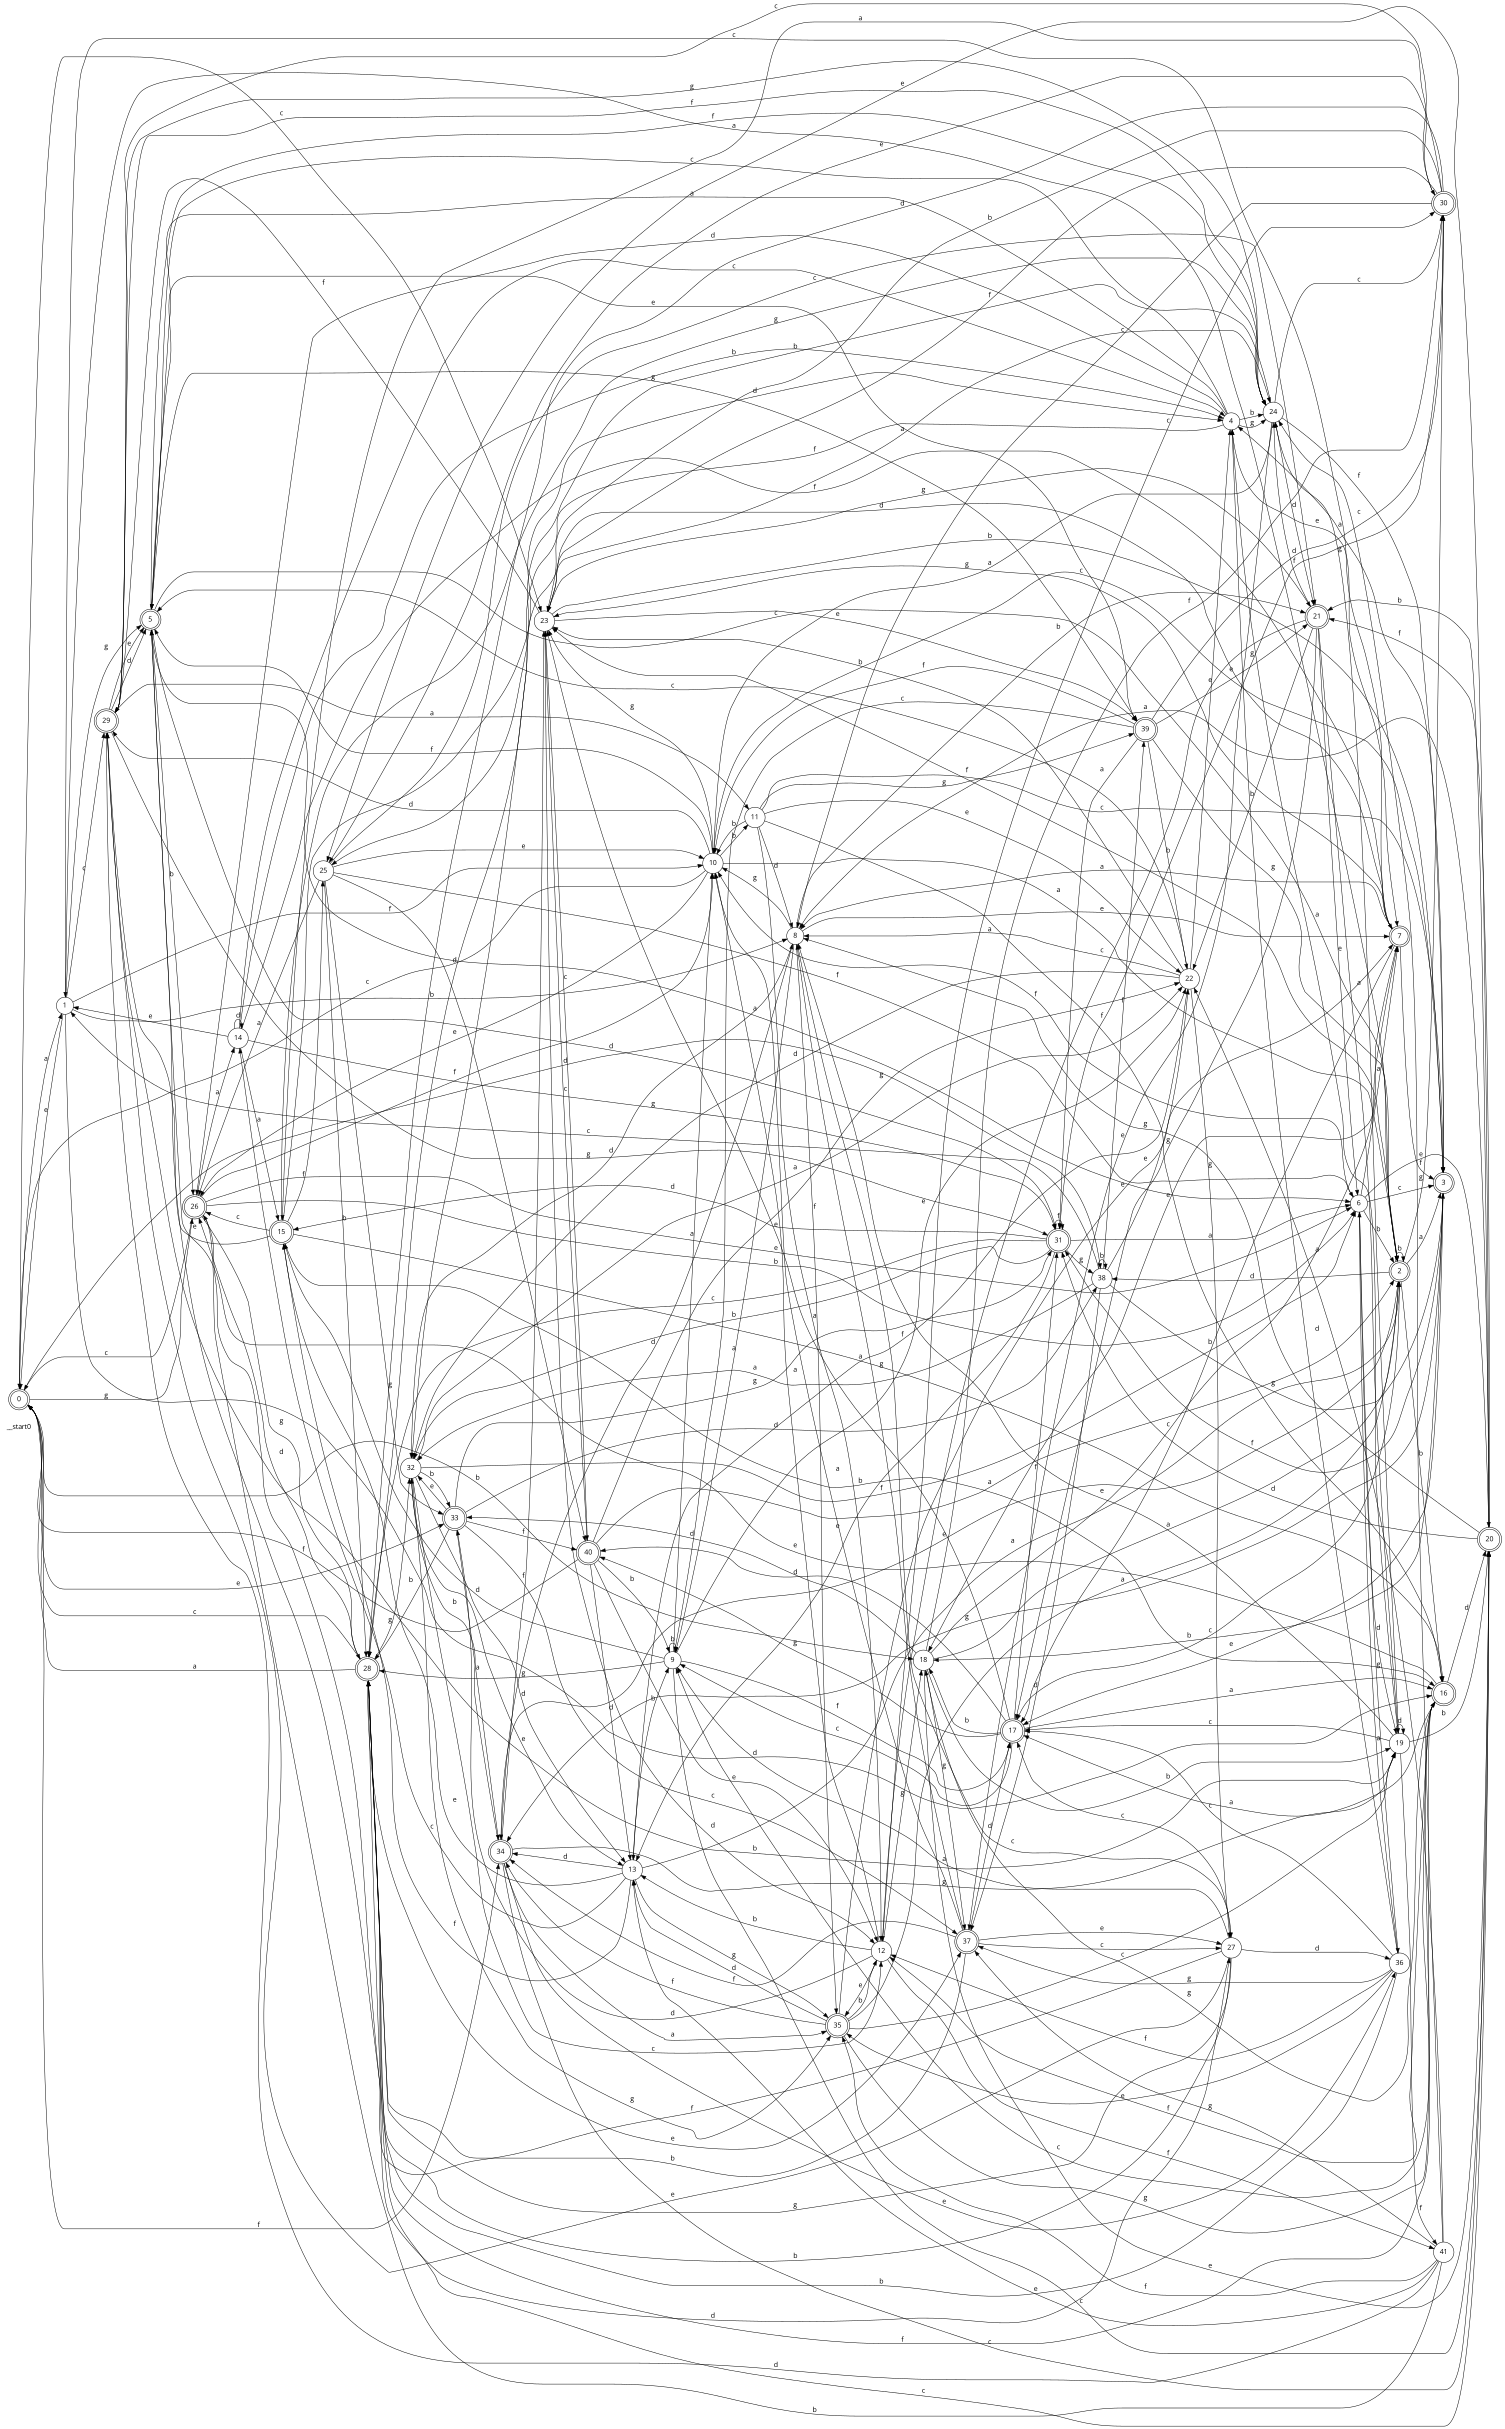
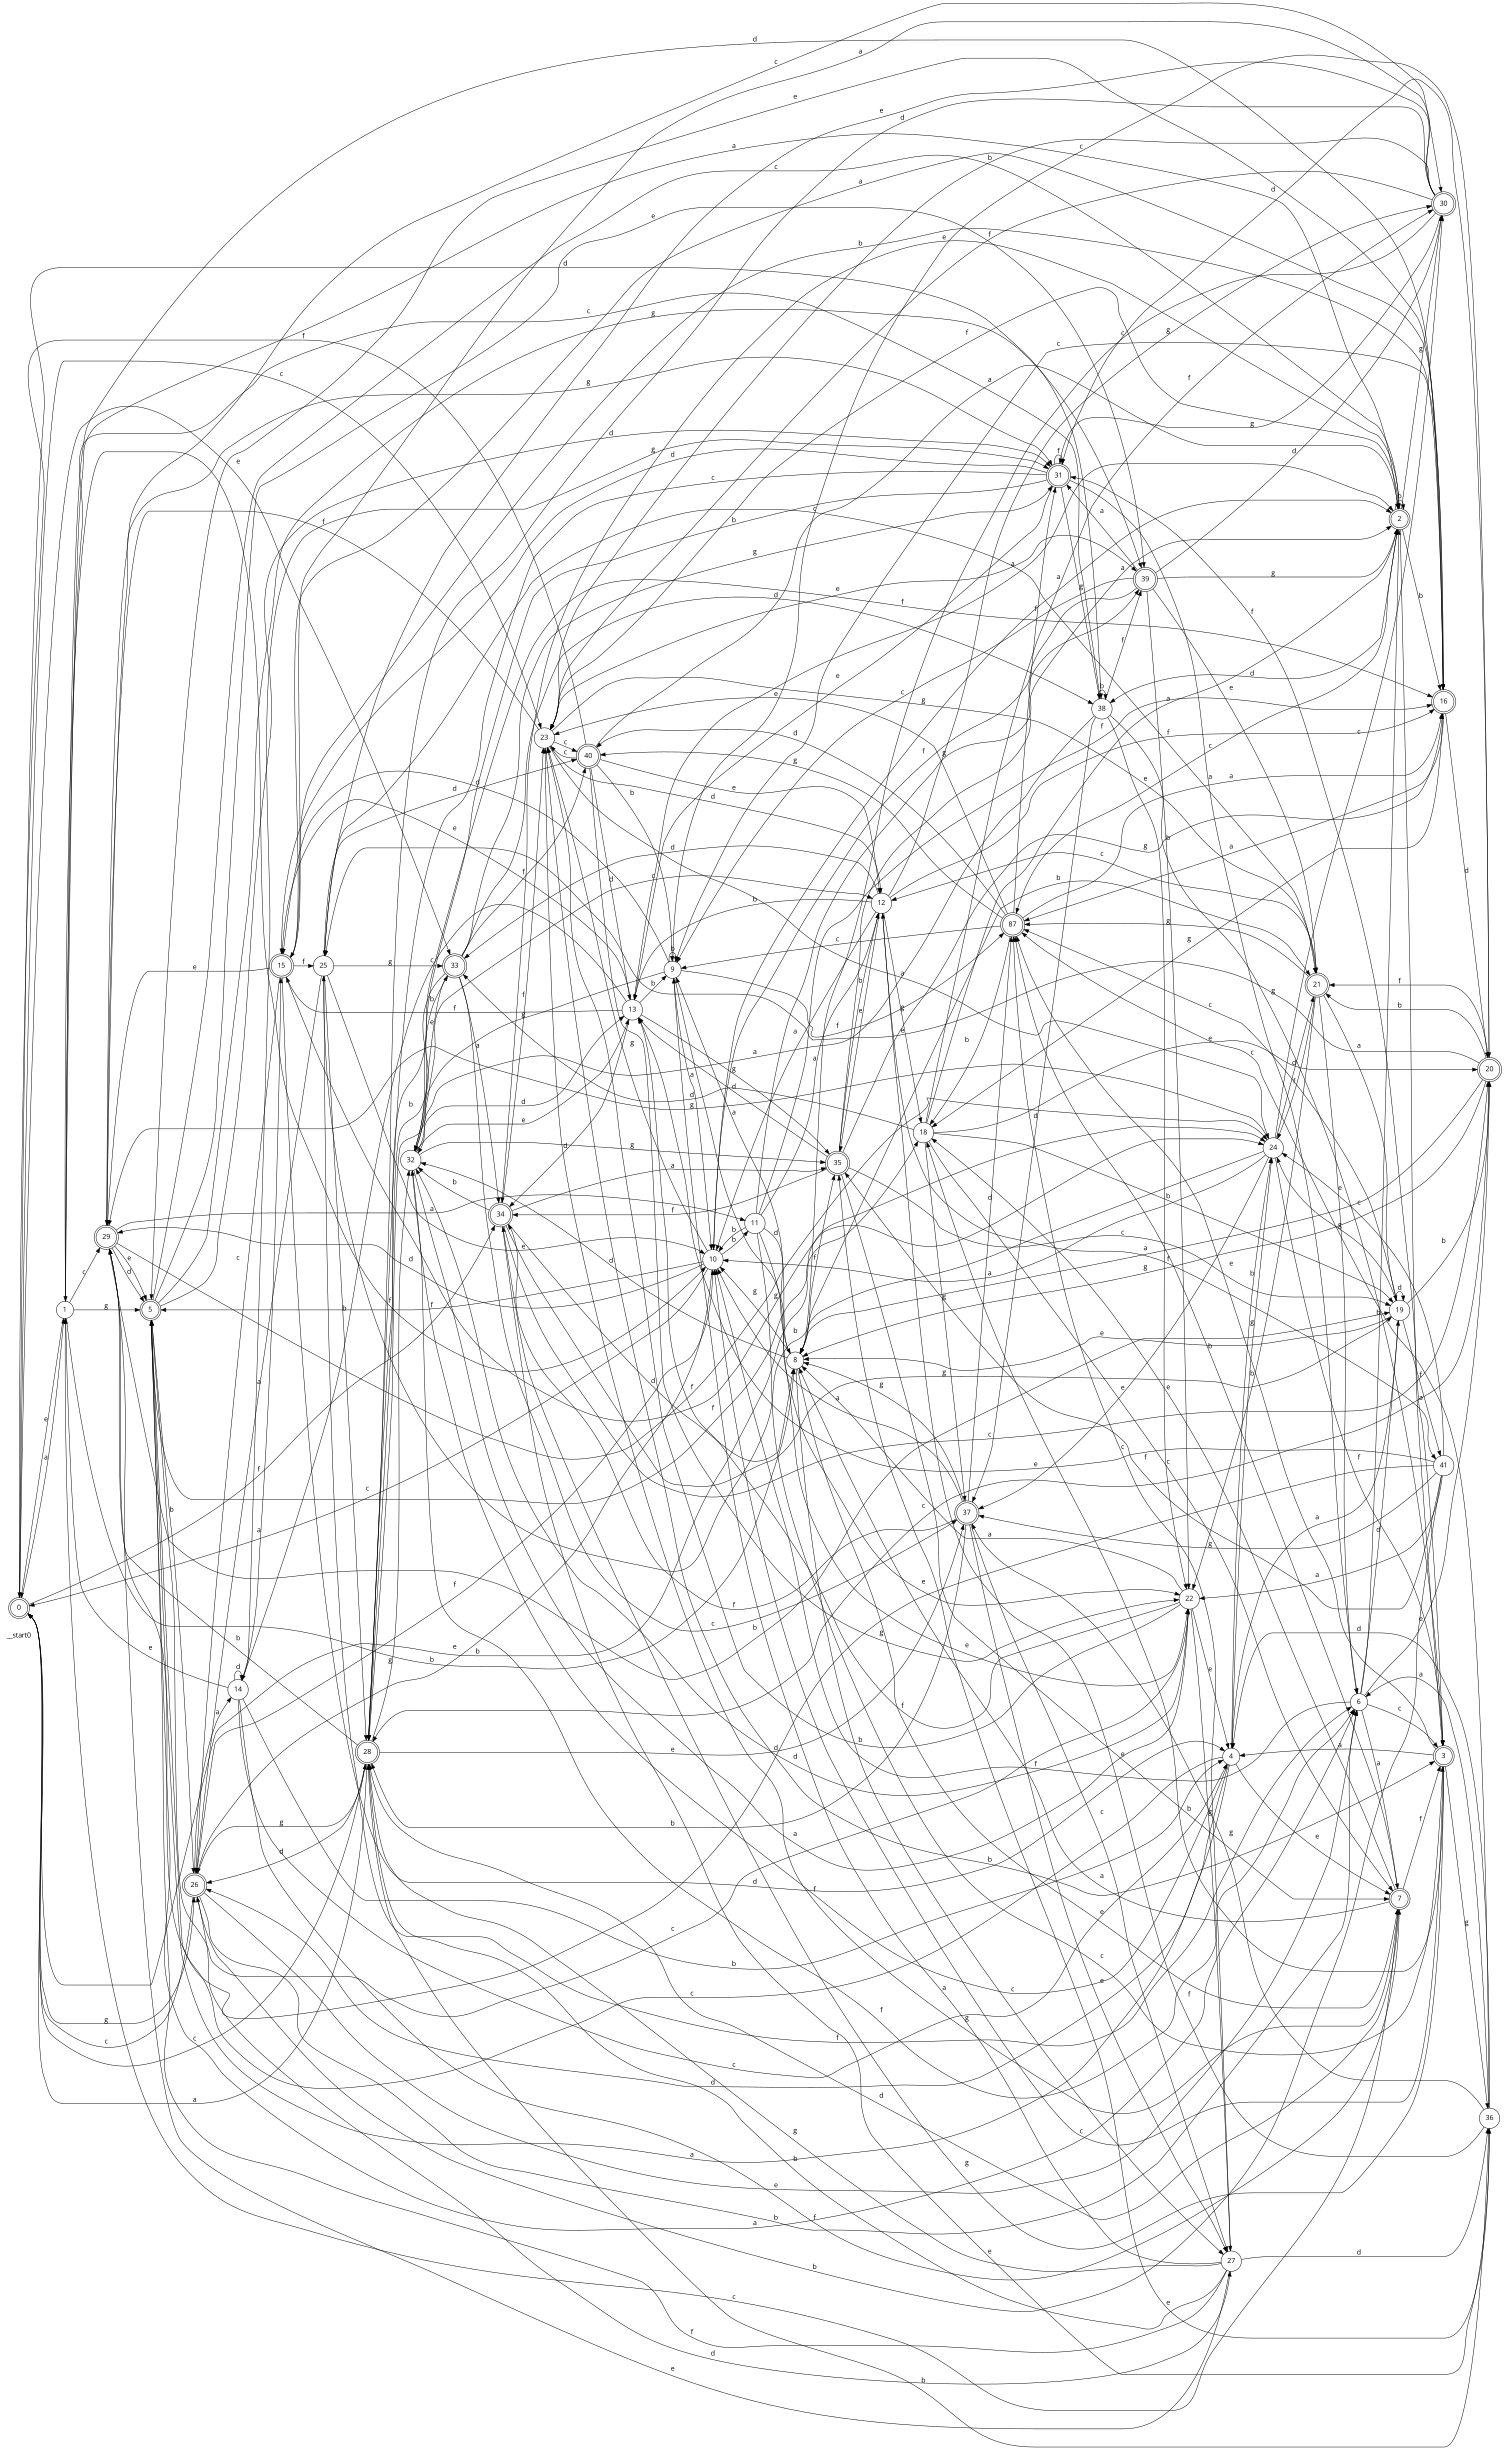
(1168, 421) -> (1168, 330)
none -> (136, 1565)
(1375, 1654) -> (1466, 1935)
(1013, 1731) -> (1013, 925)
(1356, 2162) -> (1150, 739)
